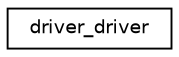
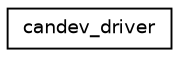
(90, 29) -> (90, 29)
